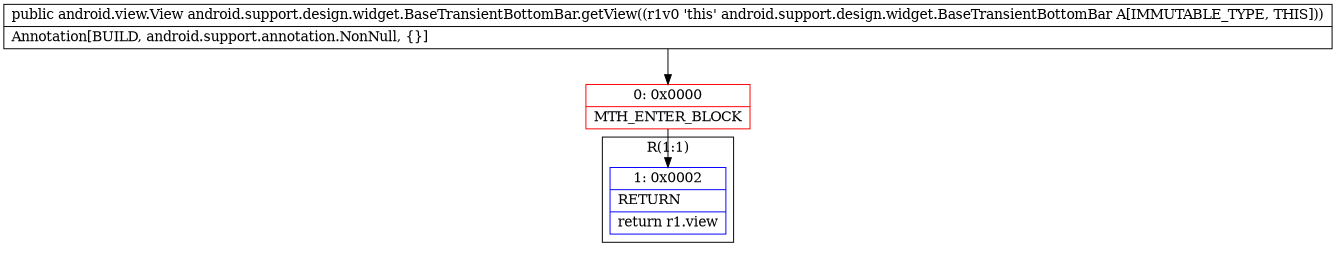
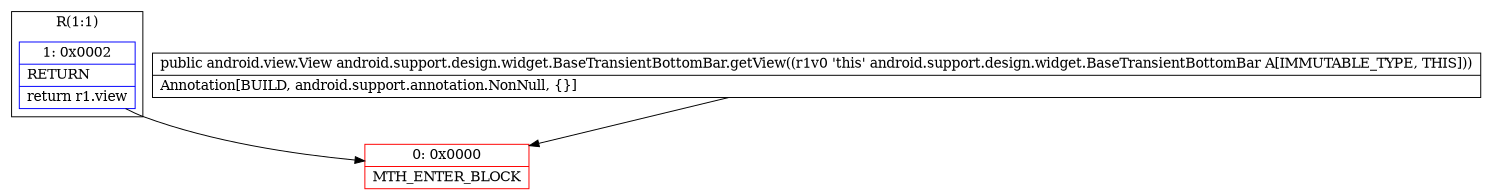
(668, 143) -> (238, 143)
